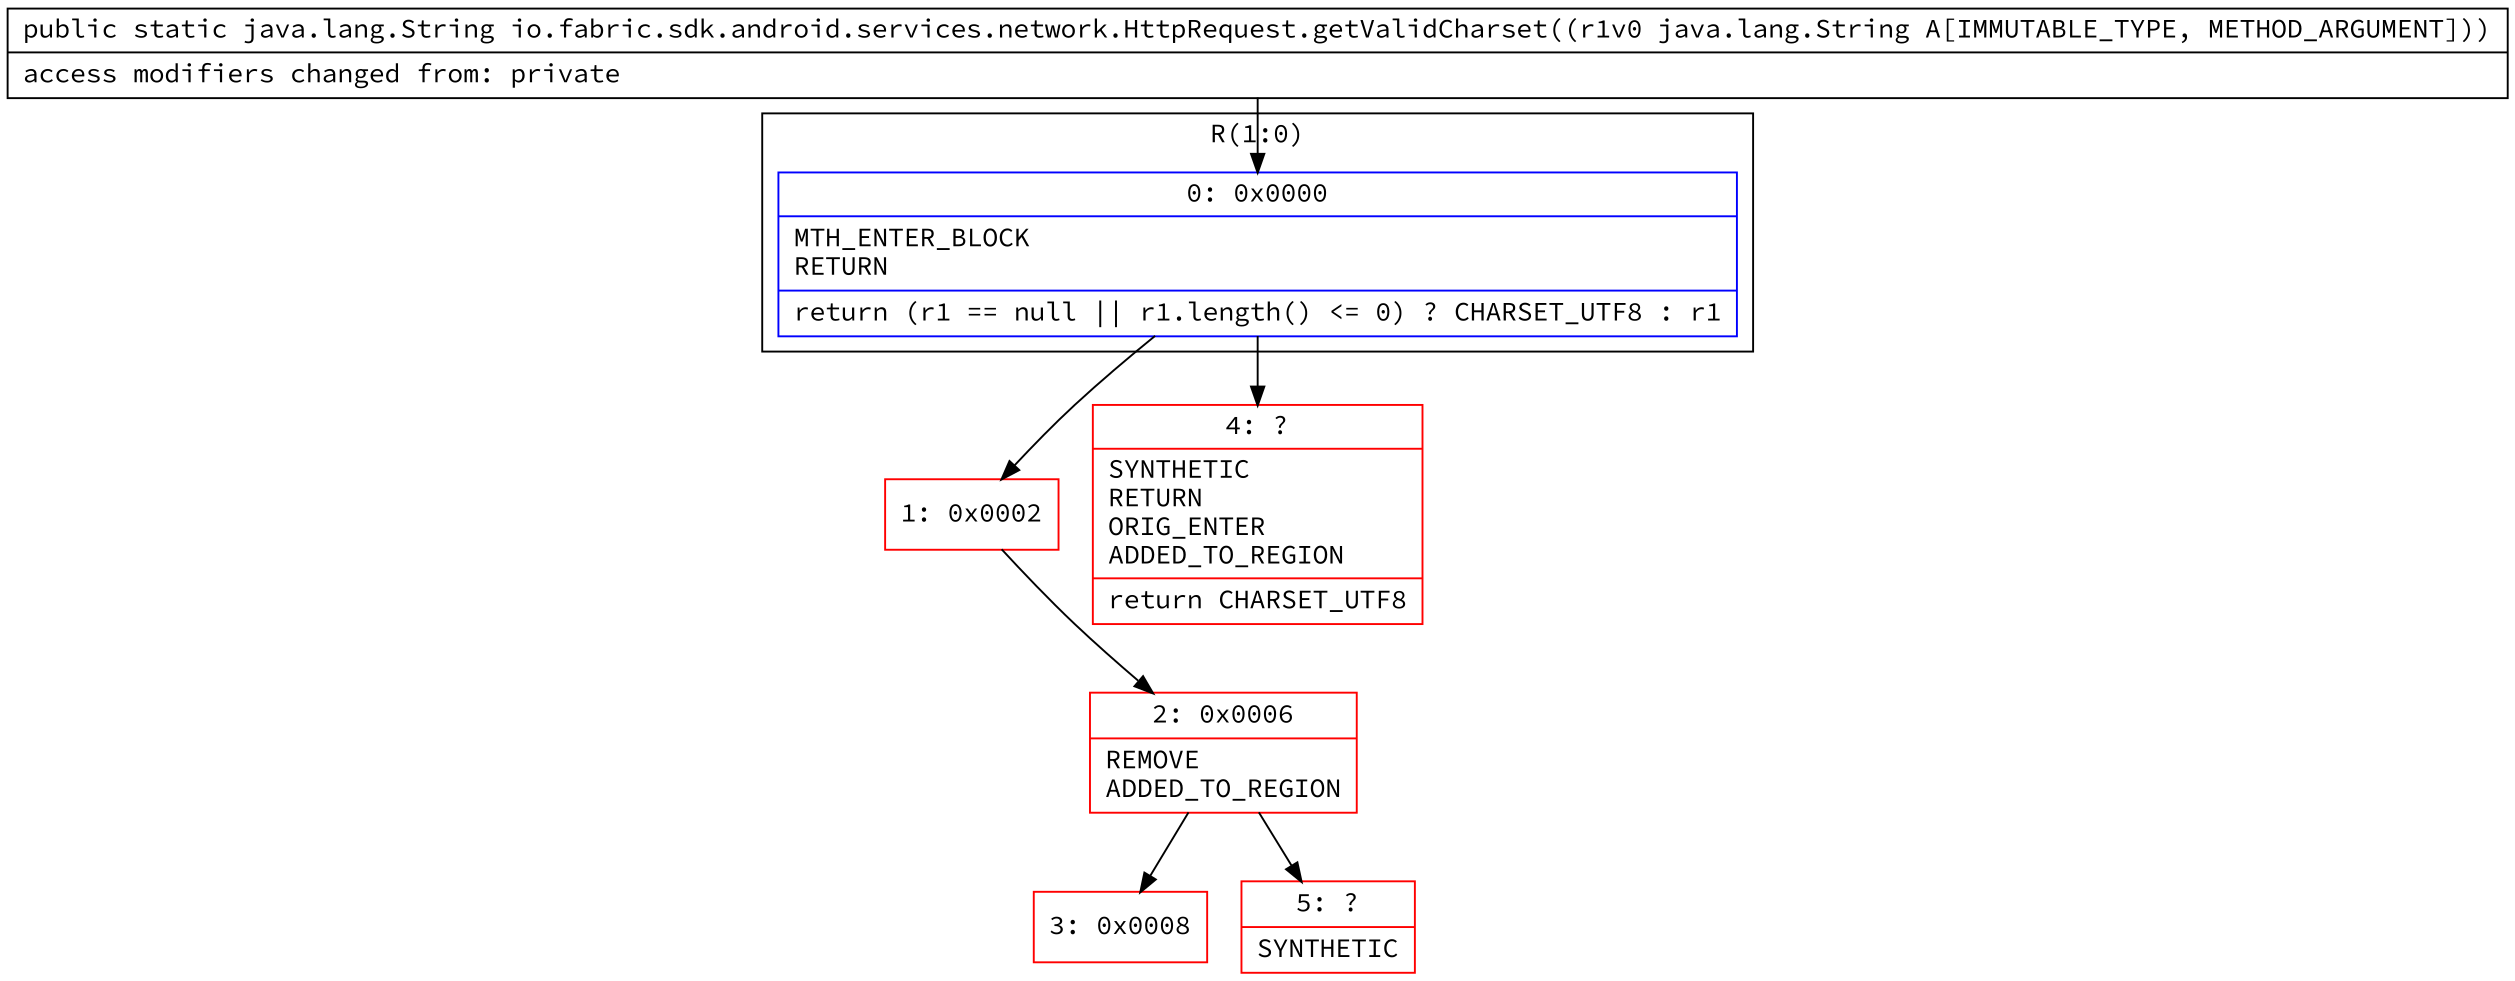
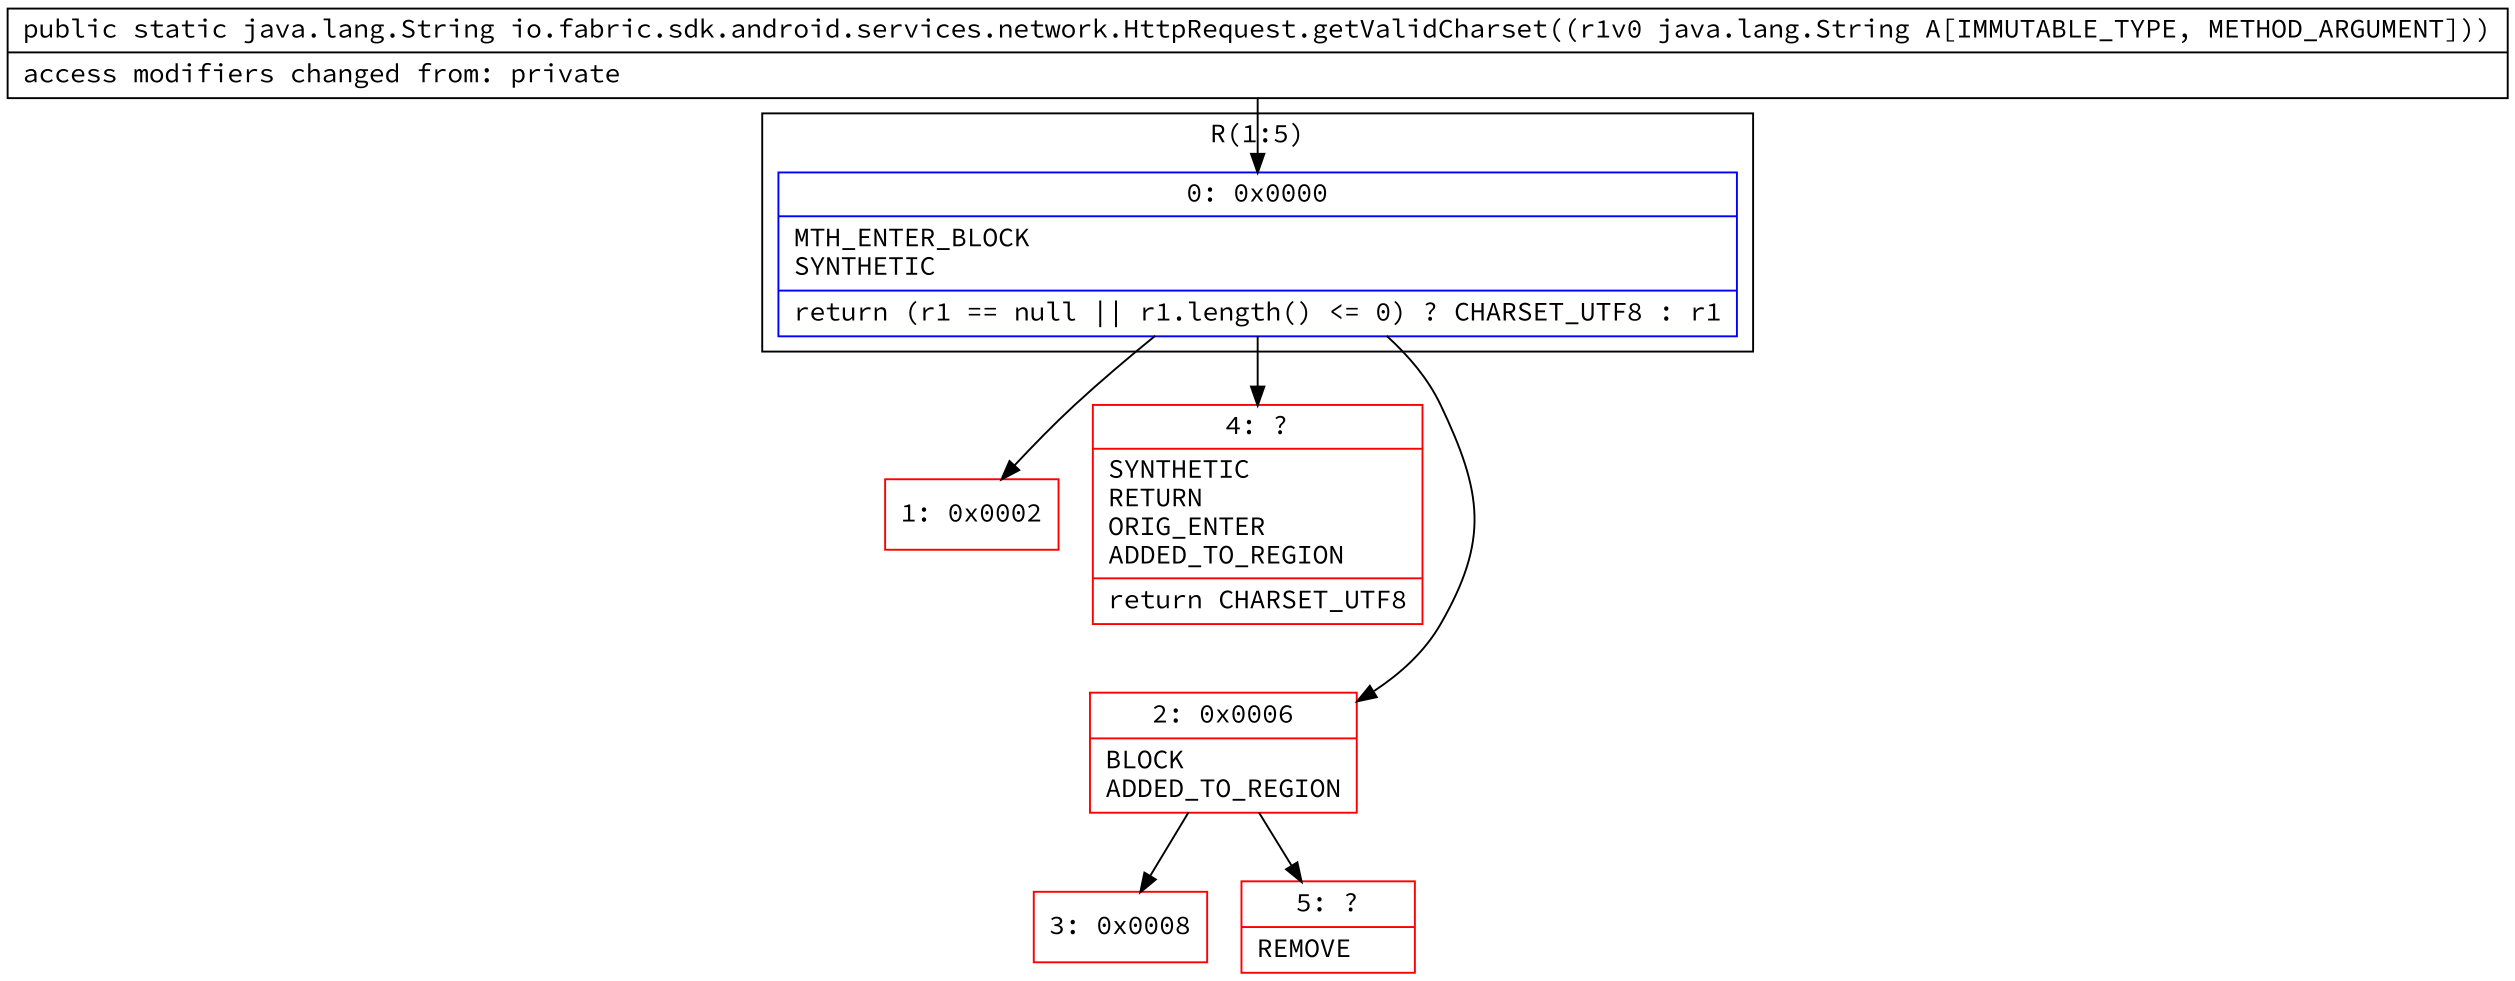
(1258, 135) -> (1258, 135)
(841, 267) -> (865, 267)
(1068, 617) -> (1474, 518)
(1153, 760) -> (1145, 760)
(1328, 949) -> (1304, 949)
